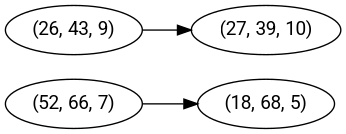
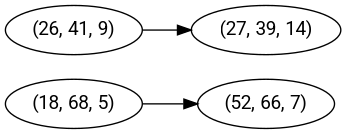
(74, 30) -> (74, 30)
(266, 30) -> (266, 30)
(163, 104) -> (163, 104)
